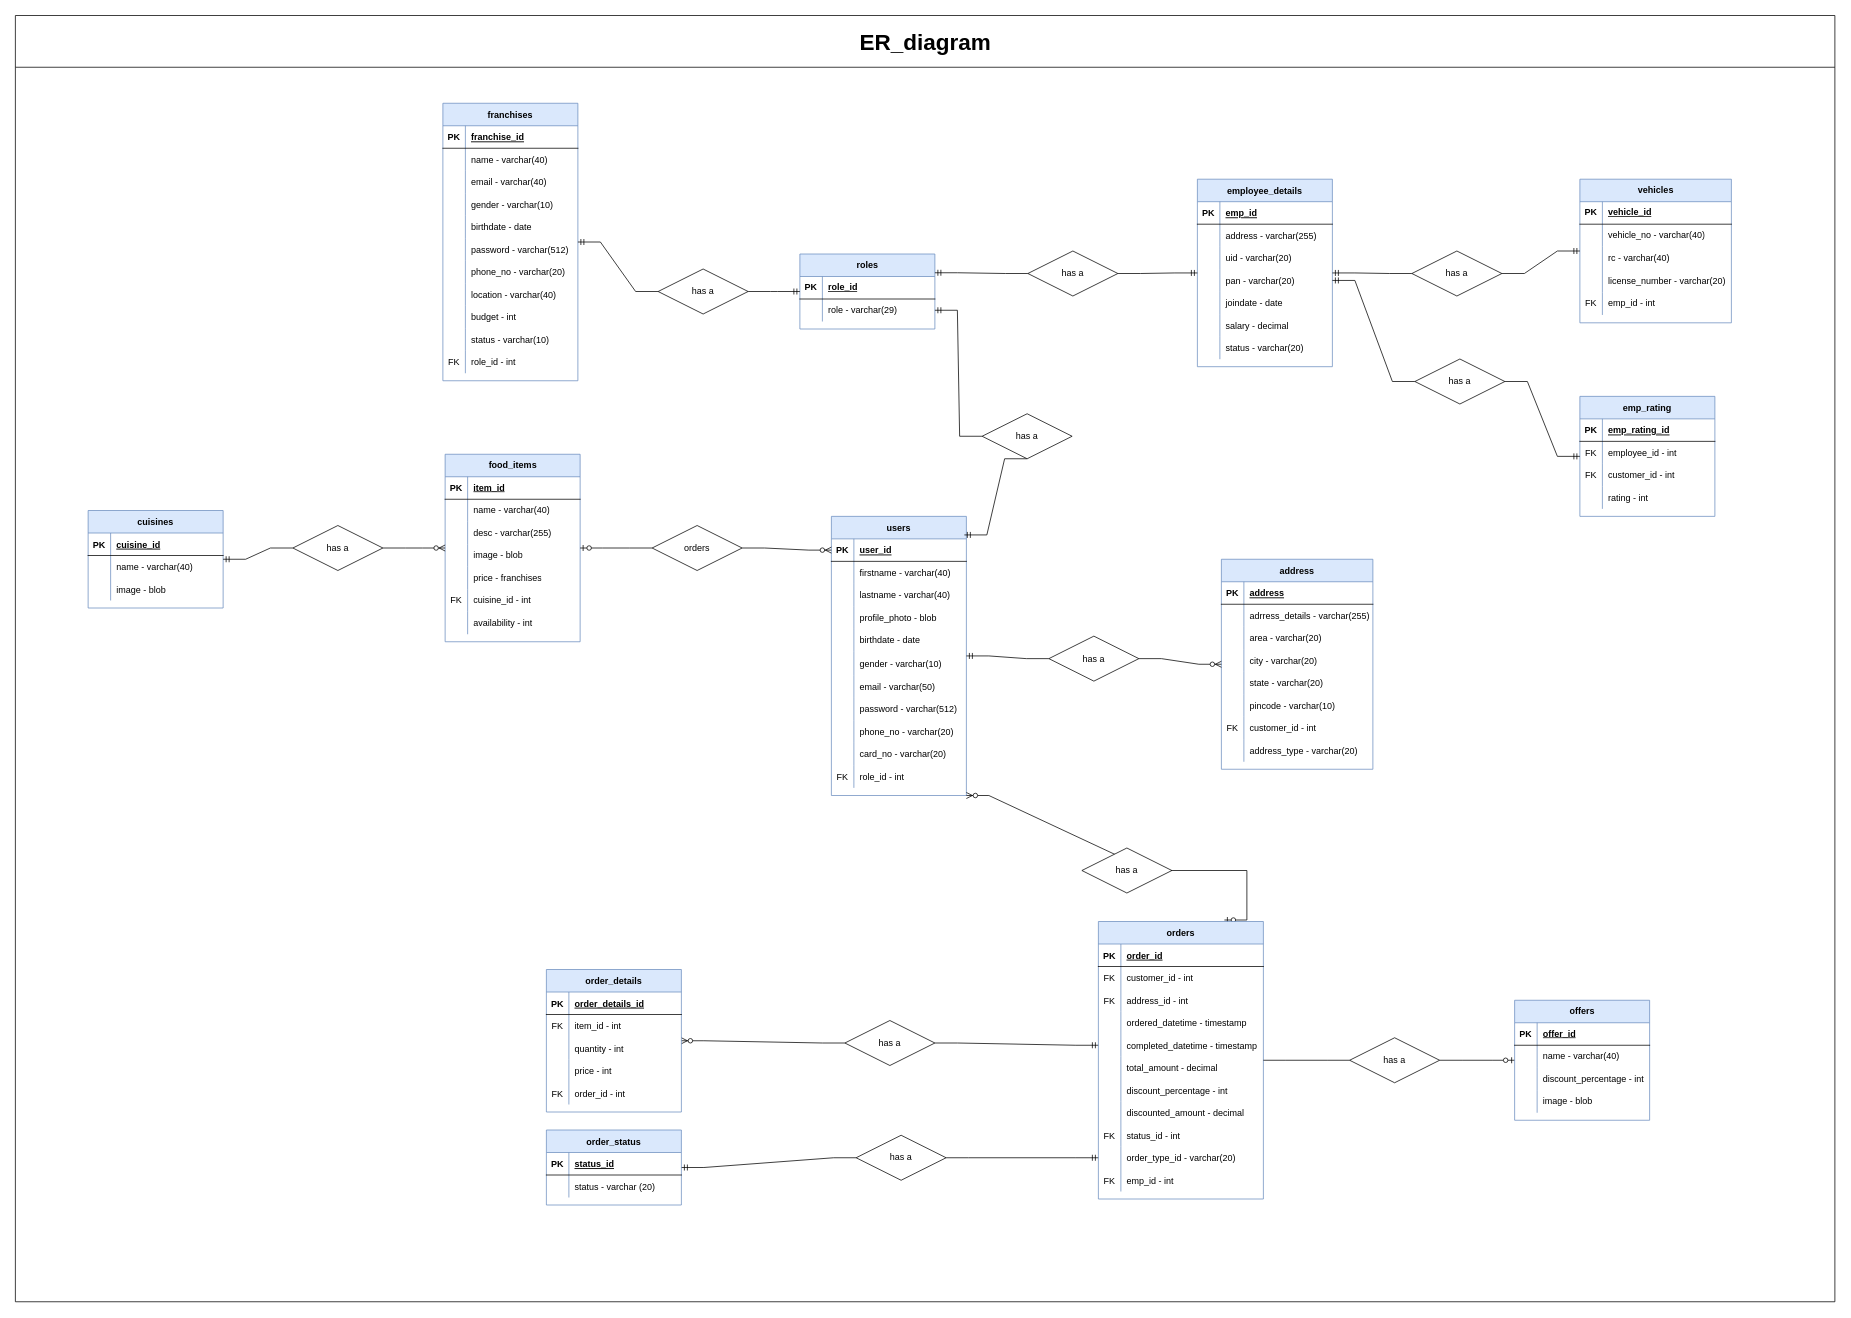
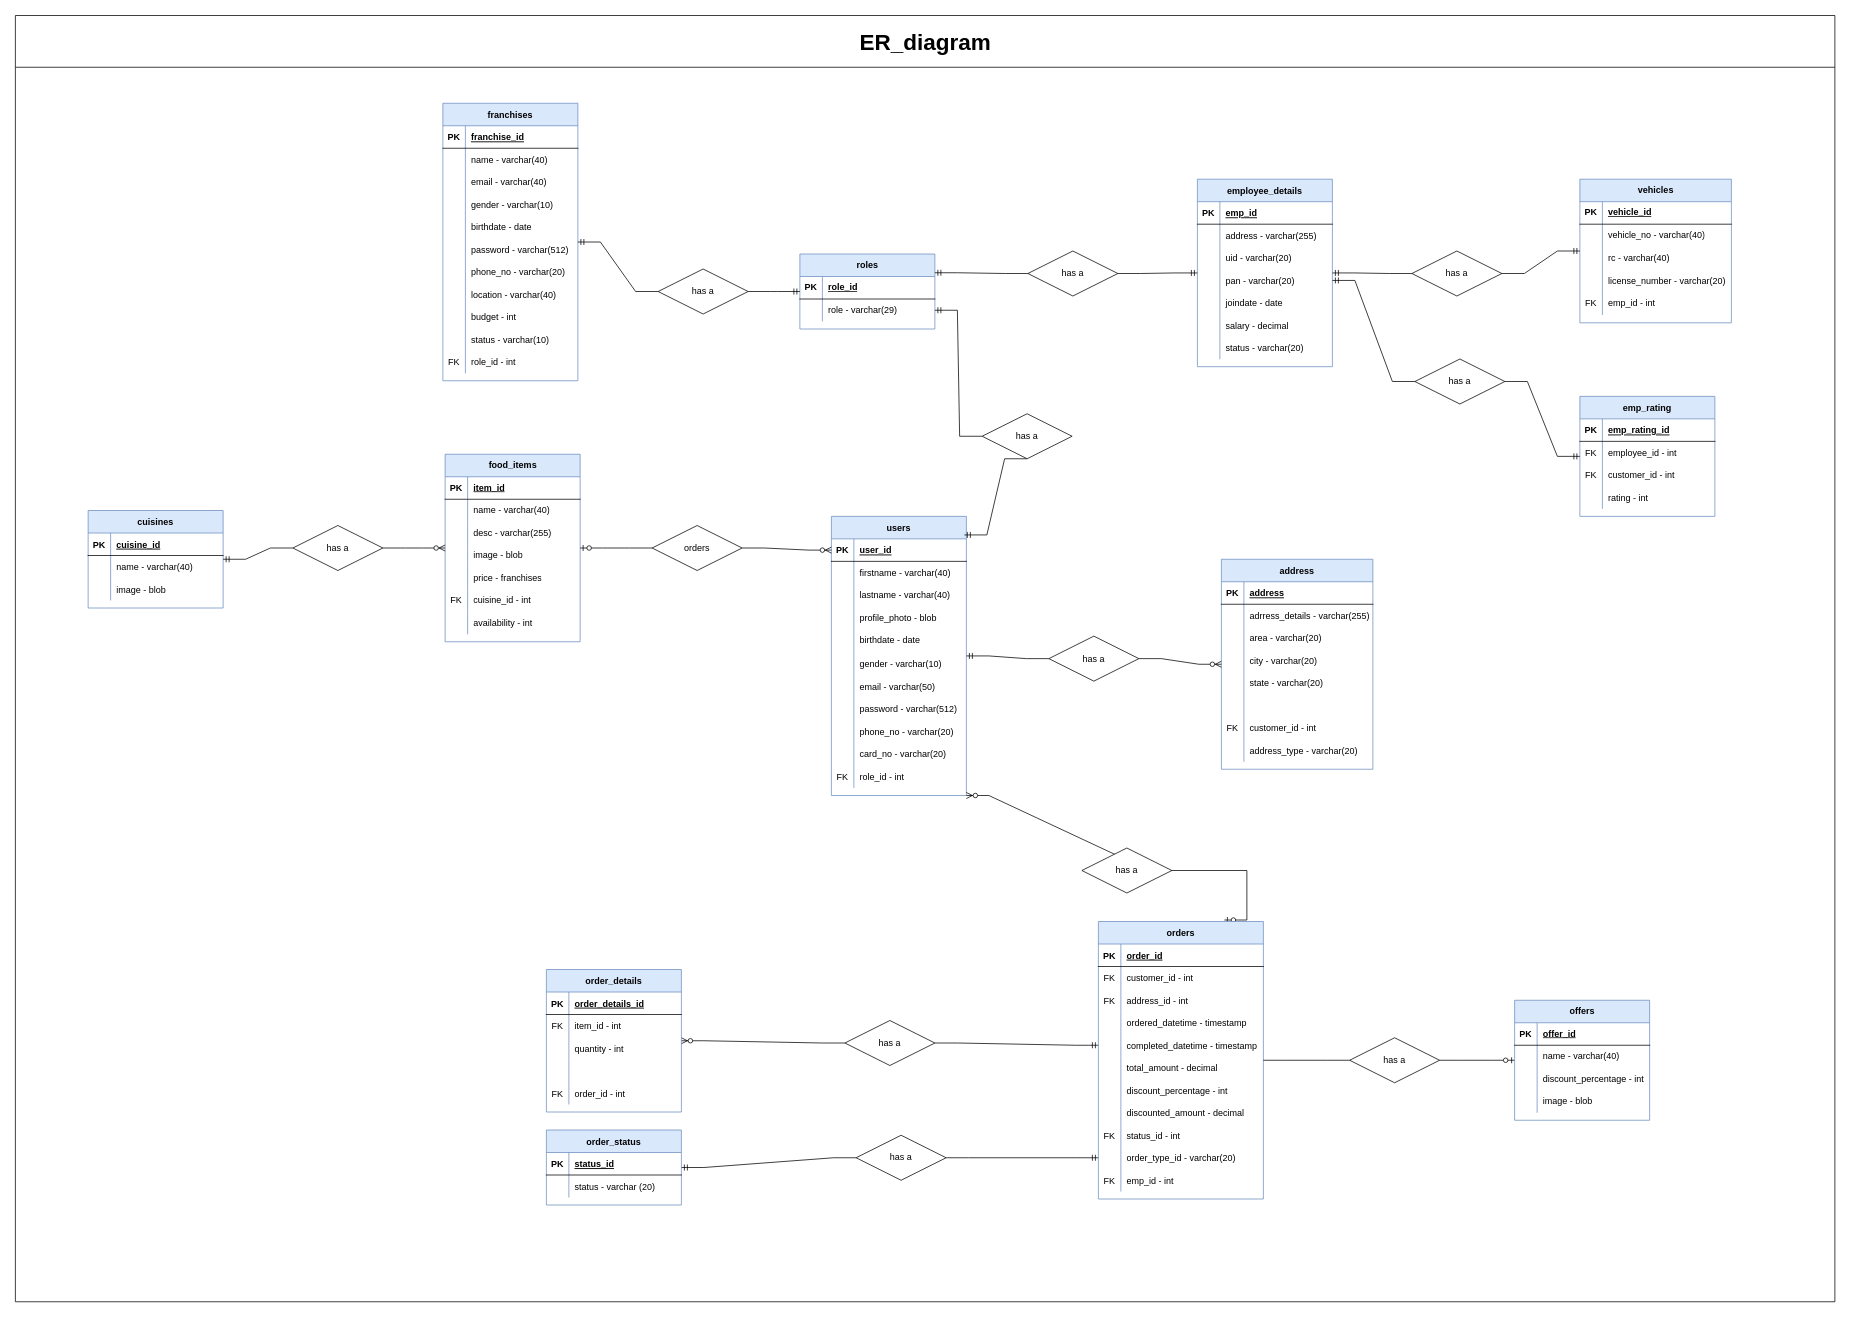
(1308, 705) -> none
(625, 1071) -> none
